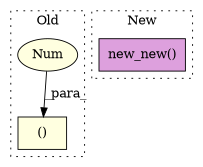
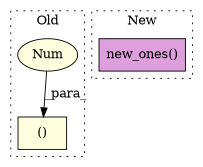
(142, 55) -> (142, 55)
